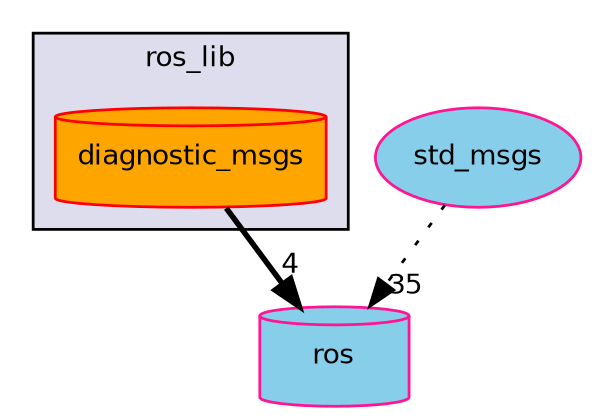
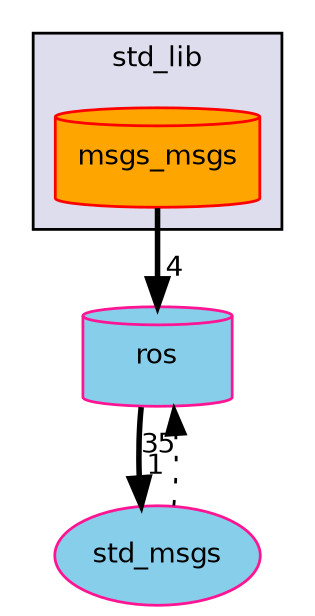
(191, 59) -> (158, 59)
(191, 158) -> (158, 158)
none -> (139, 442)
